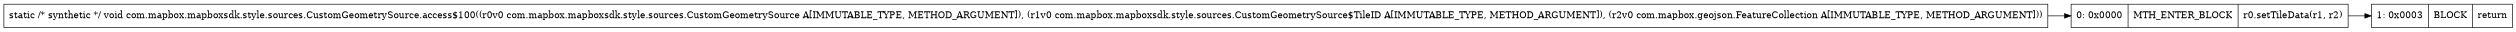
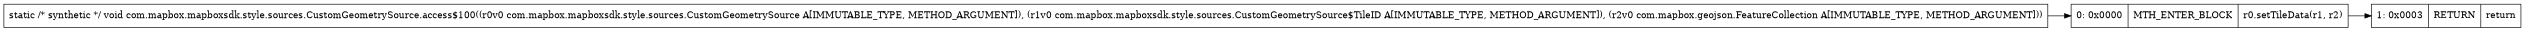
(2450, 16) -> (2455, 16)
